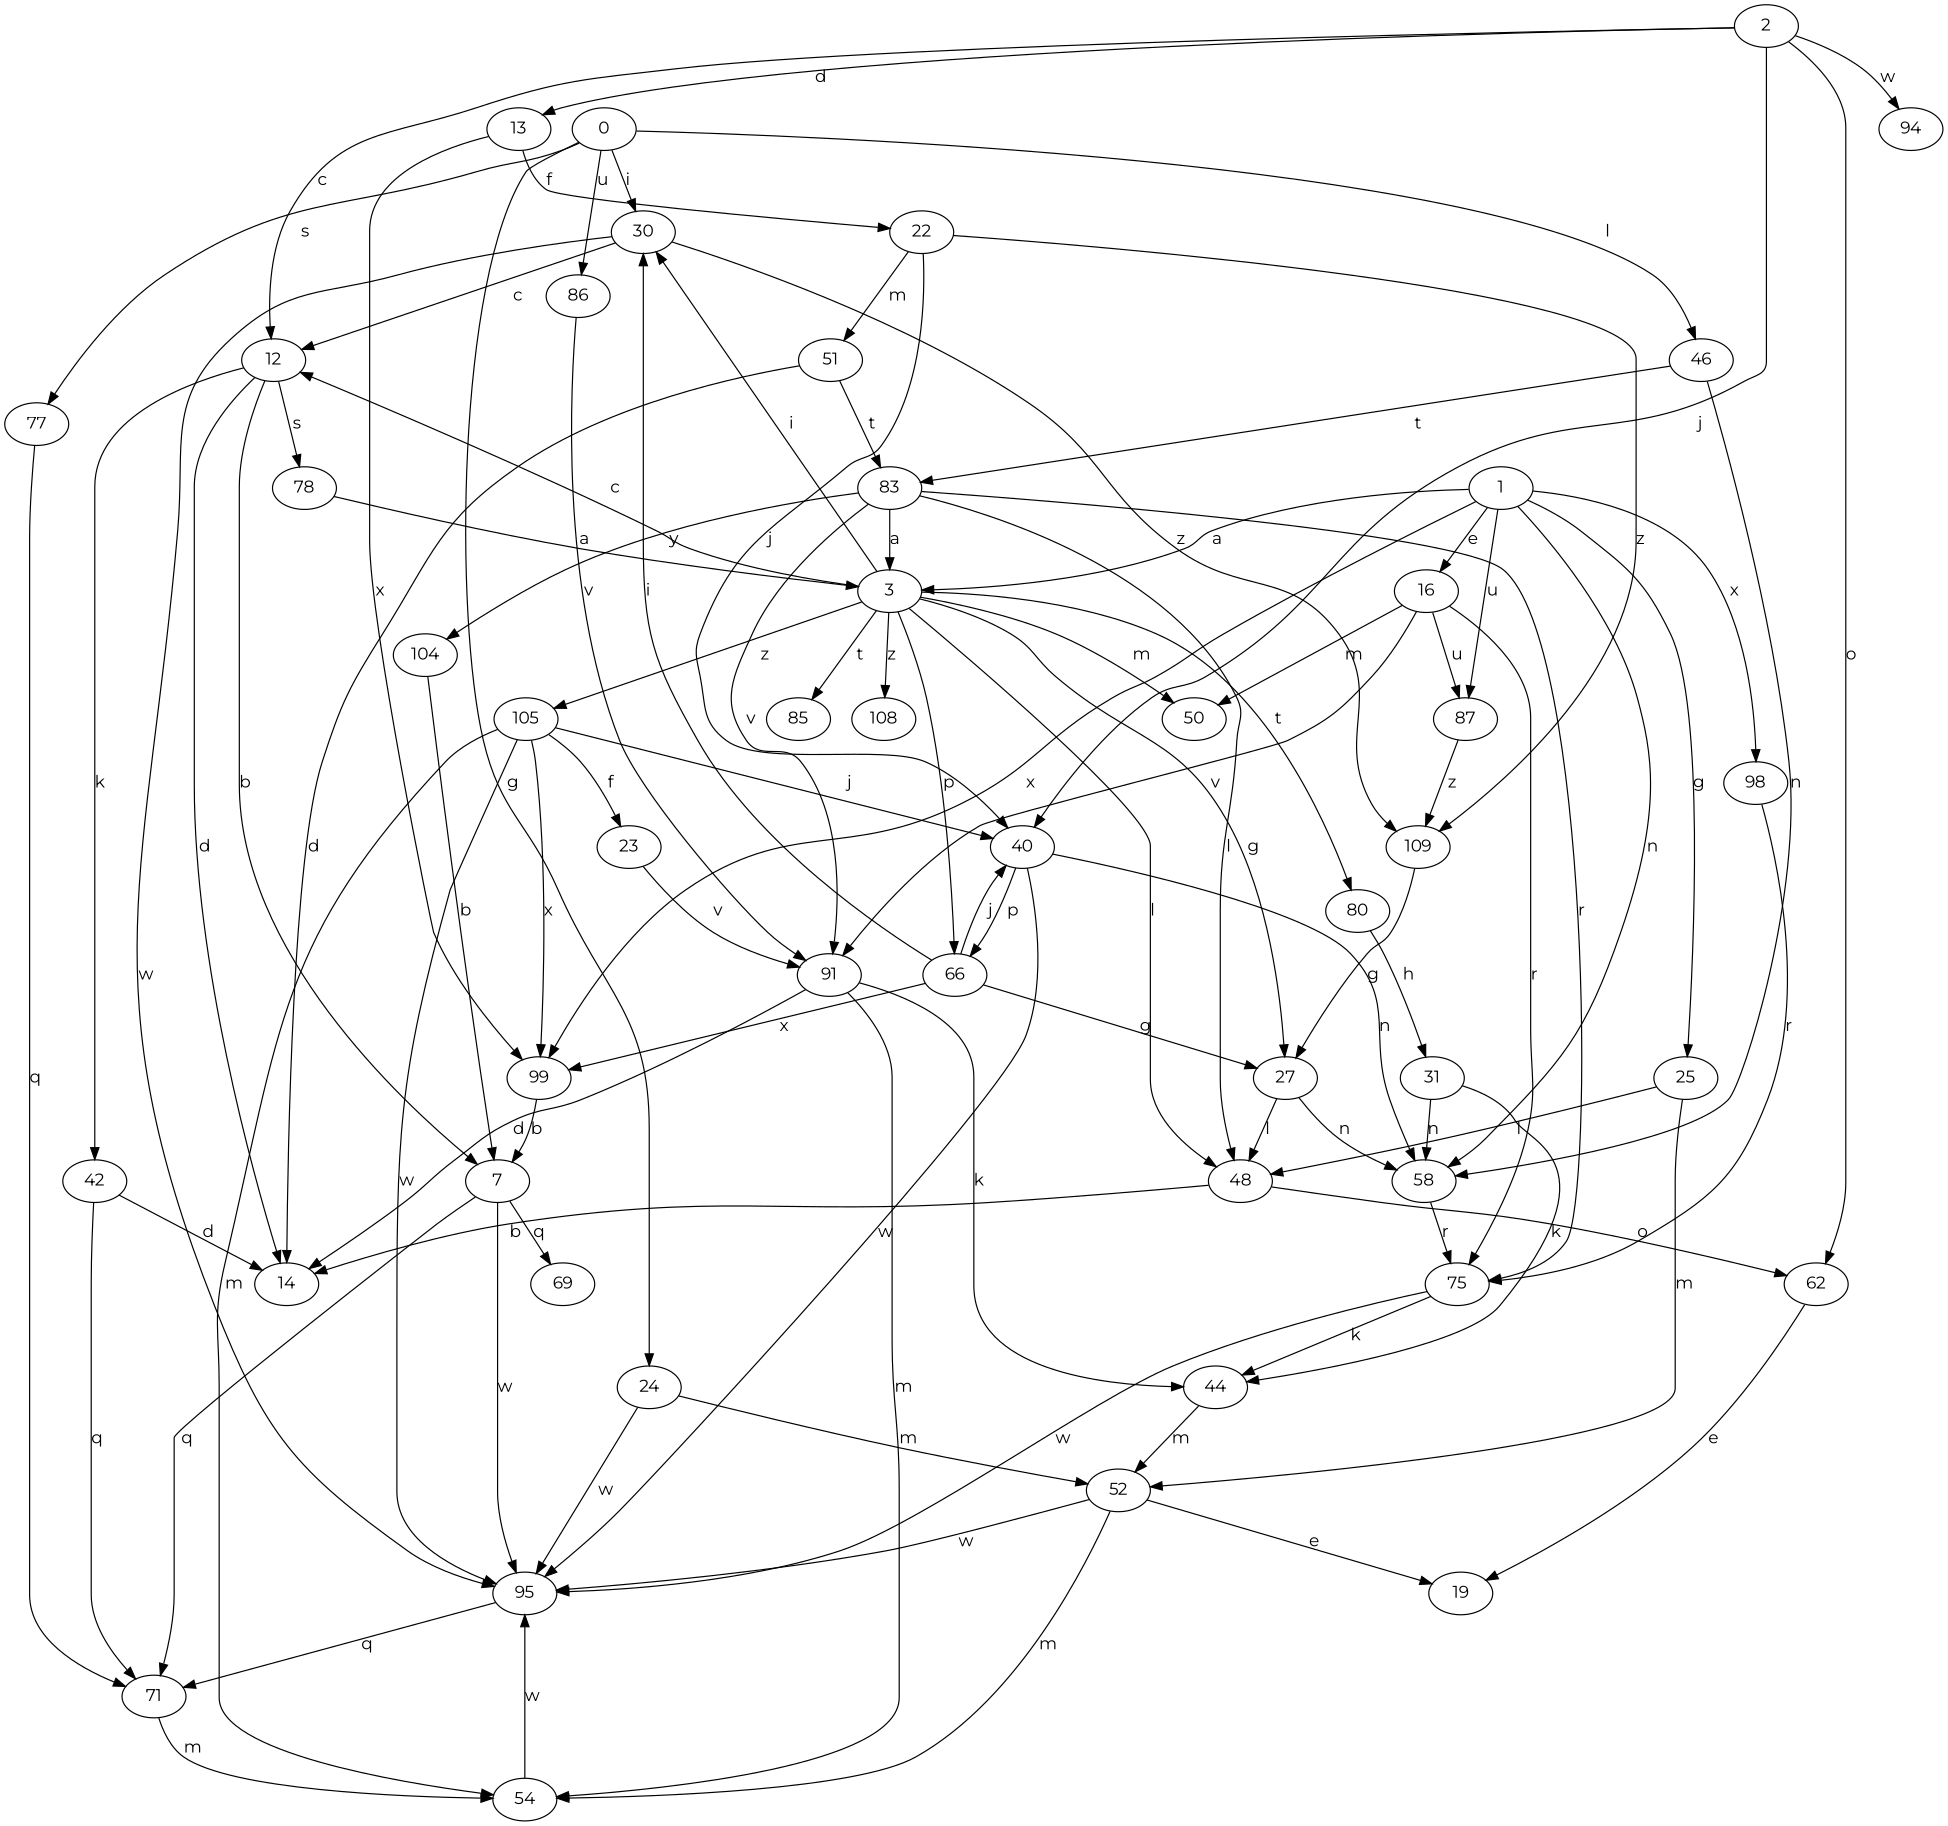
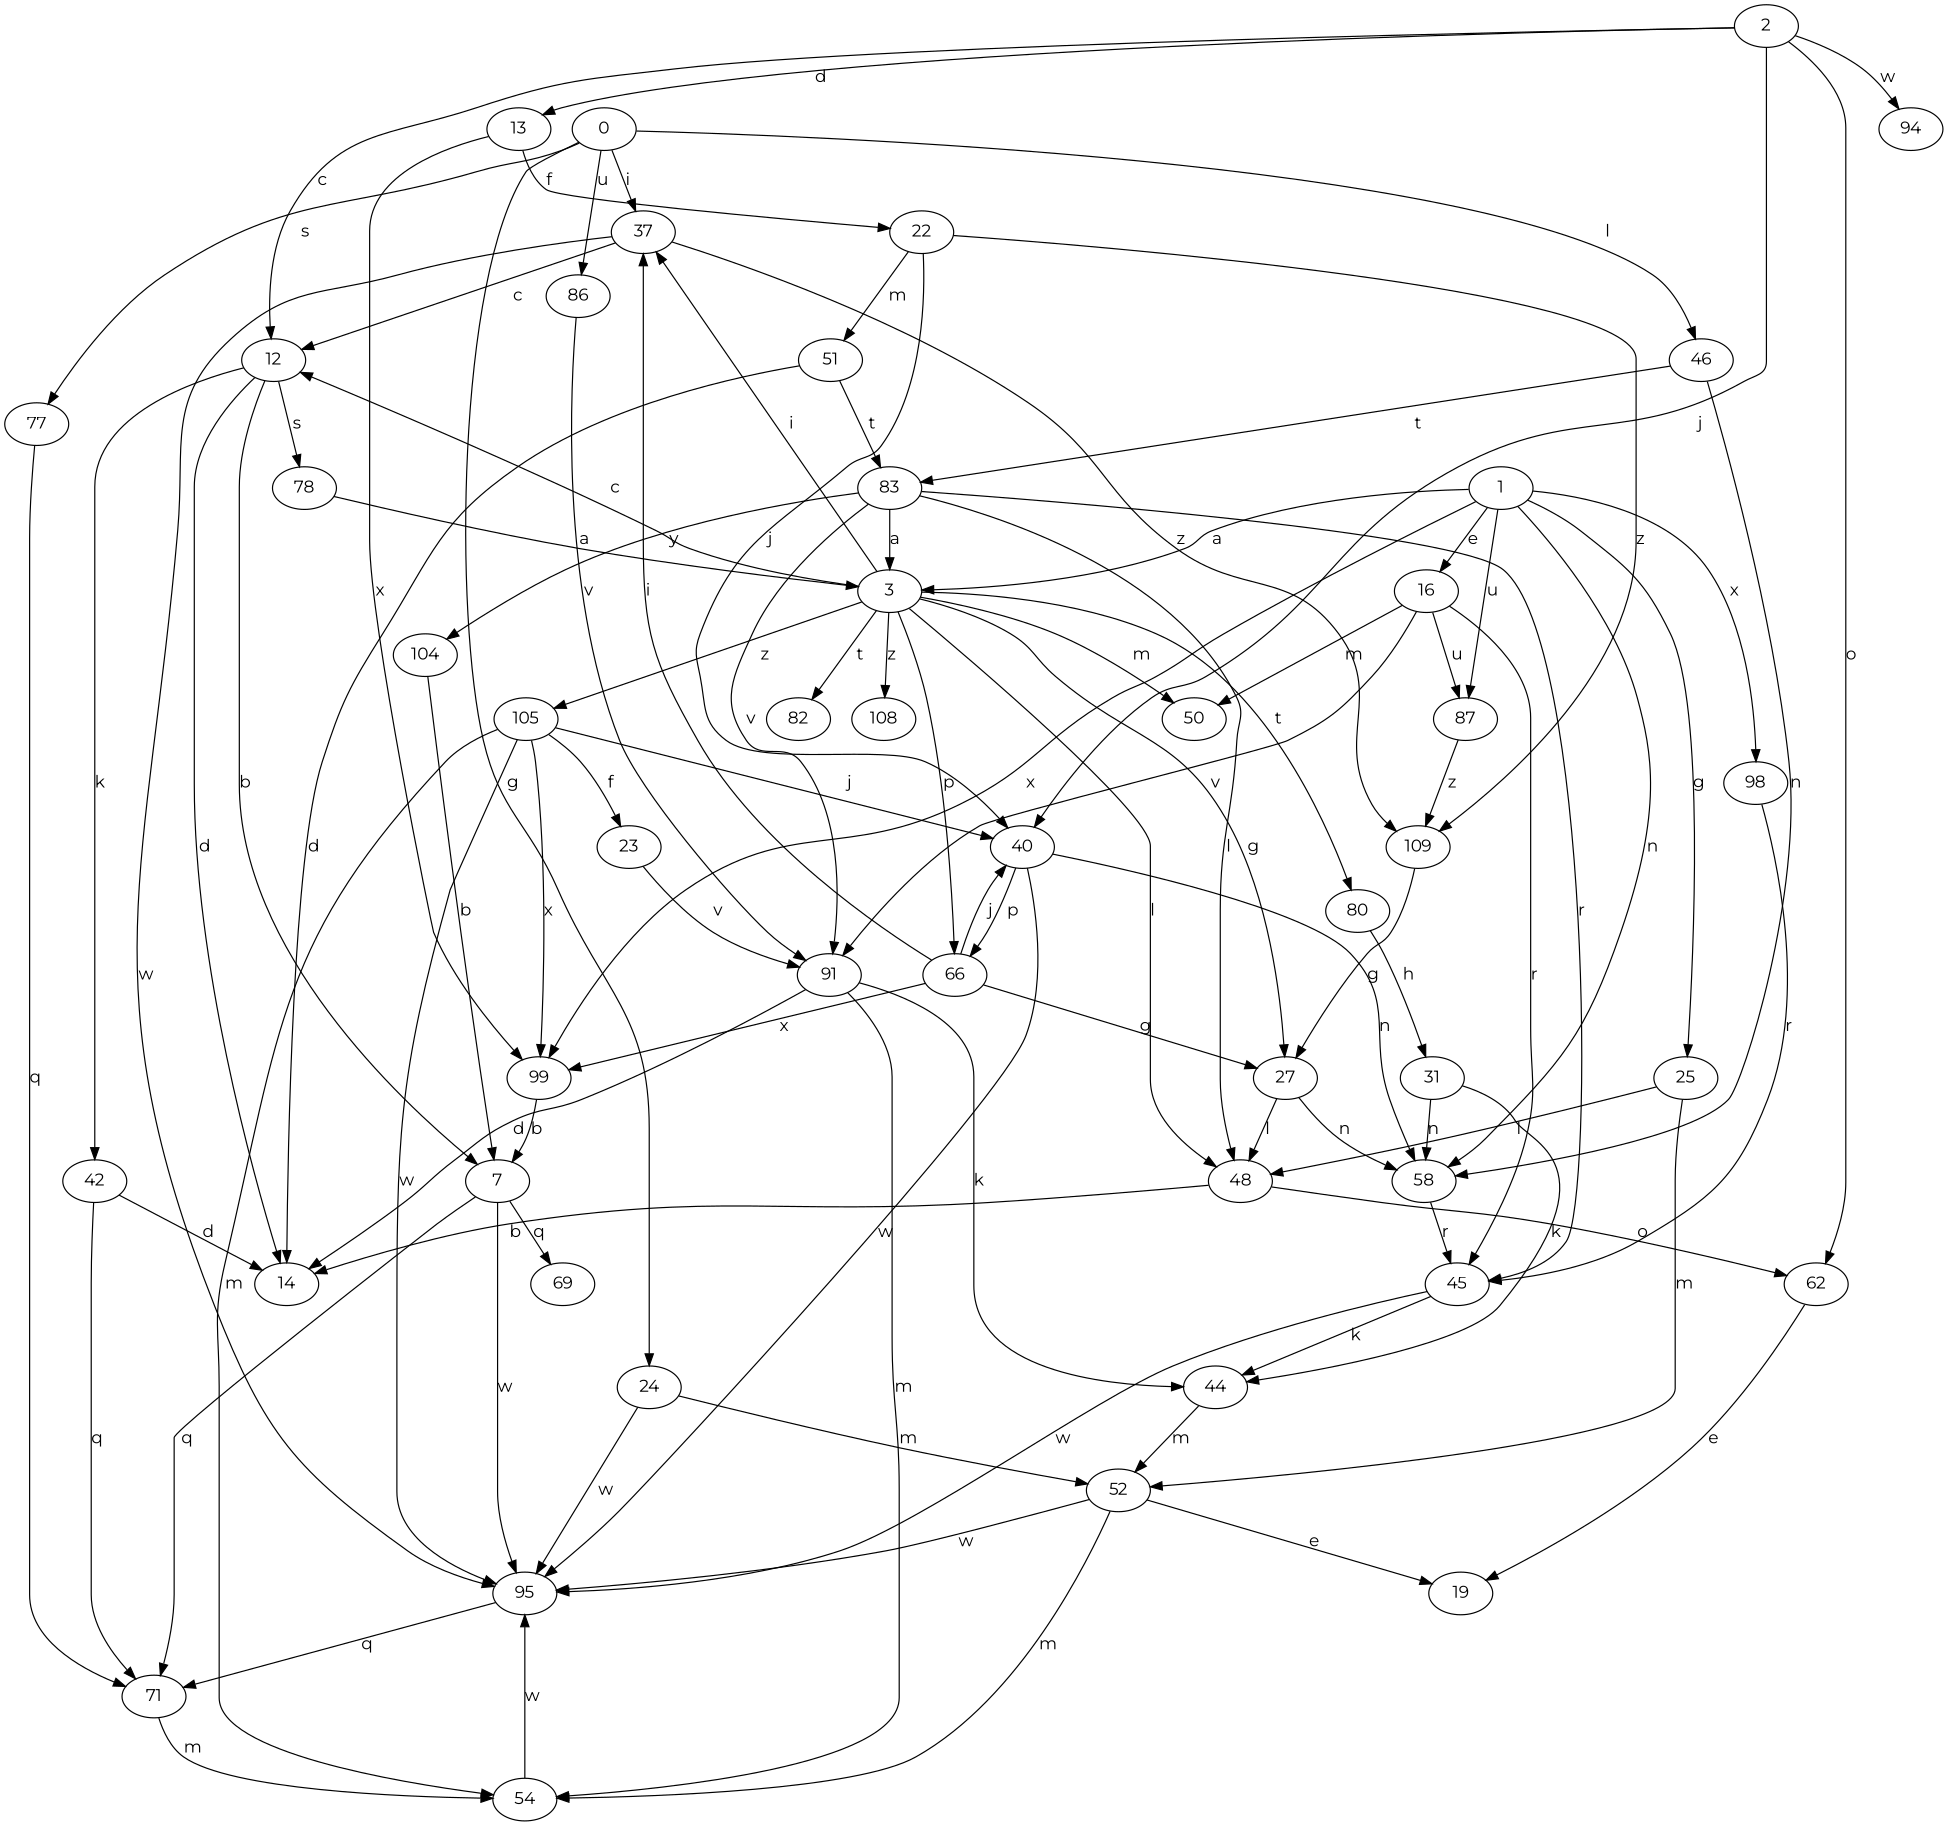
(643, 232) -> (643, 232)
(799, 719) -> (799, 719)
(1457, 1284) -> (1457, 1284)
